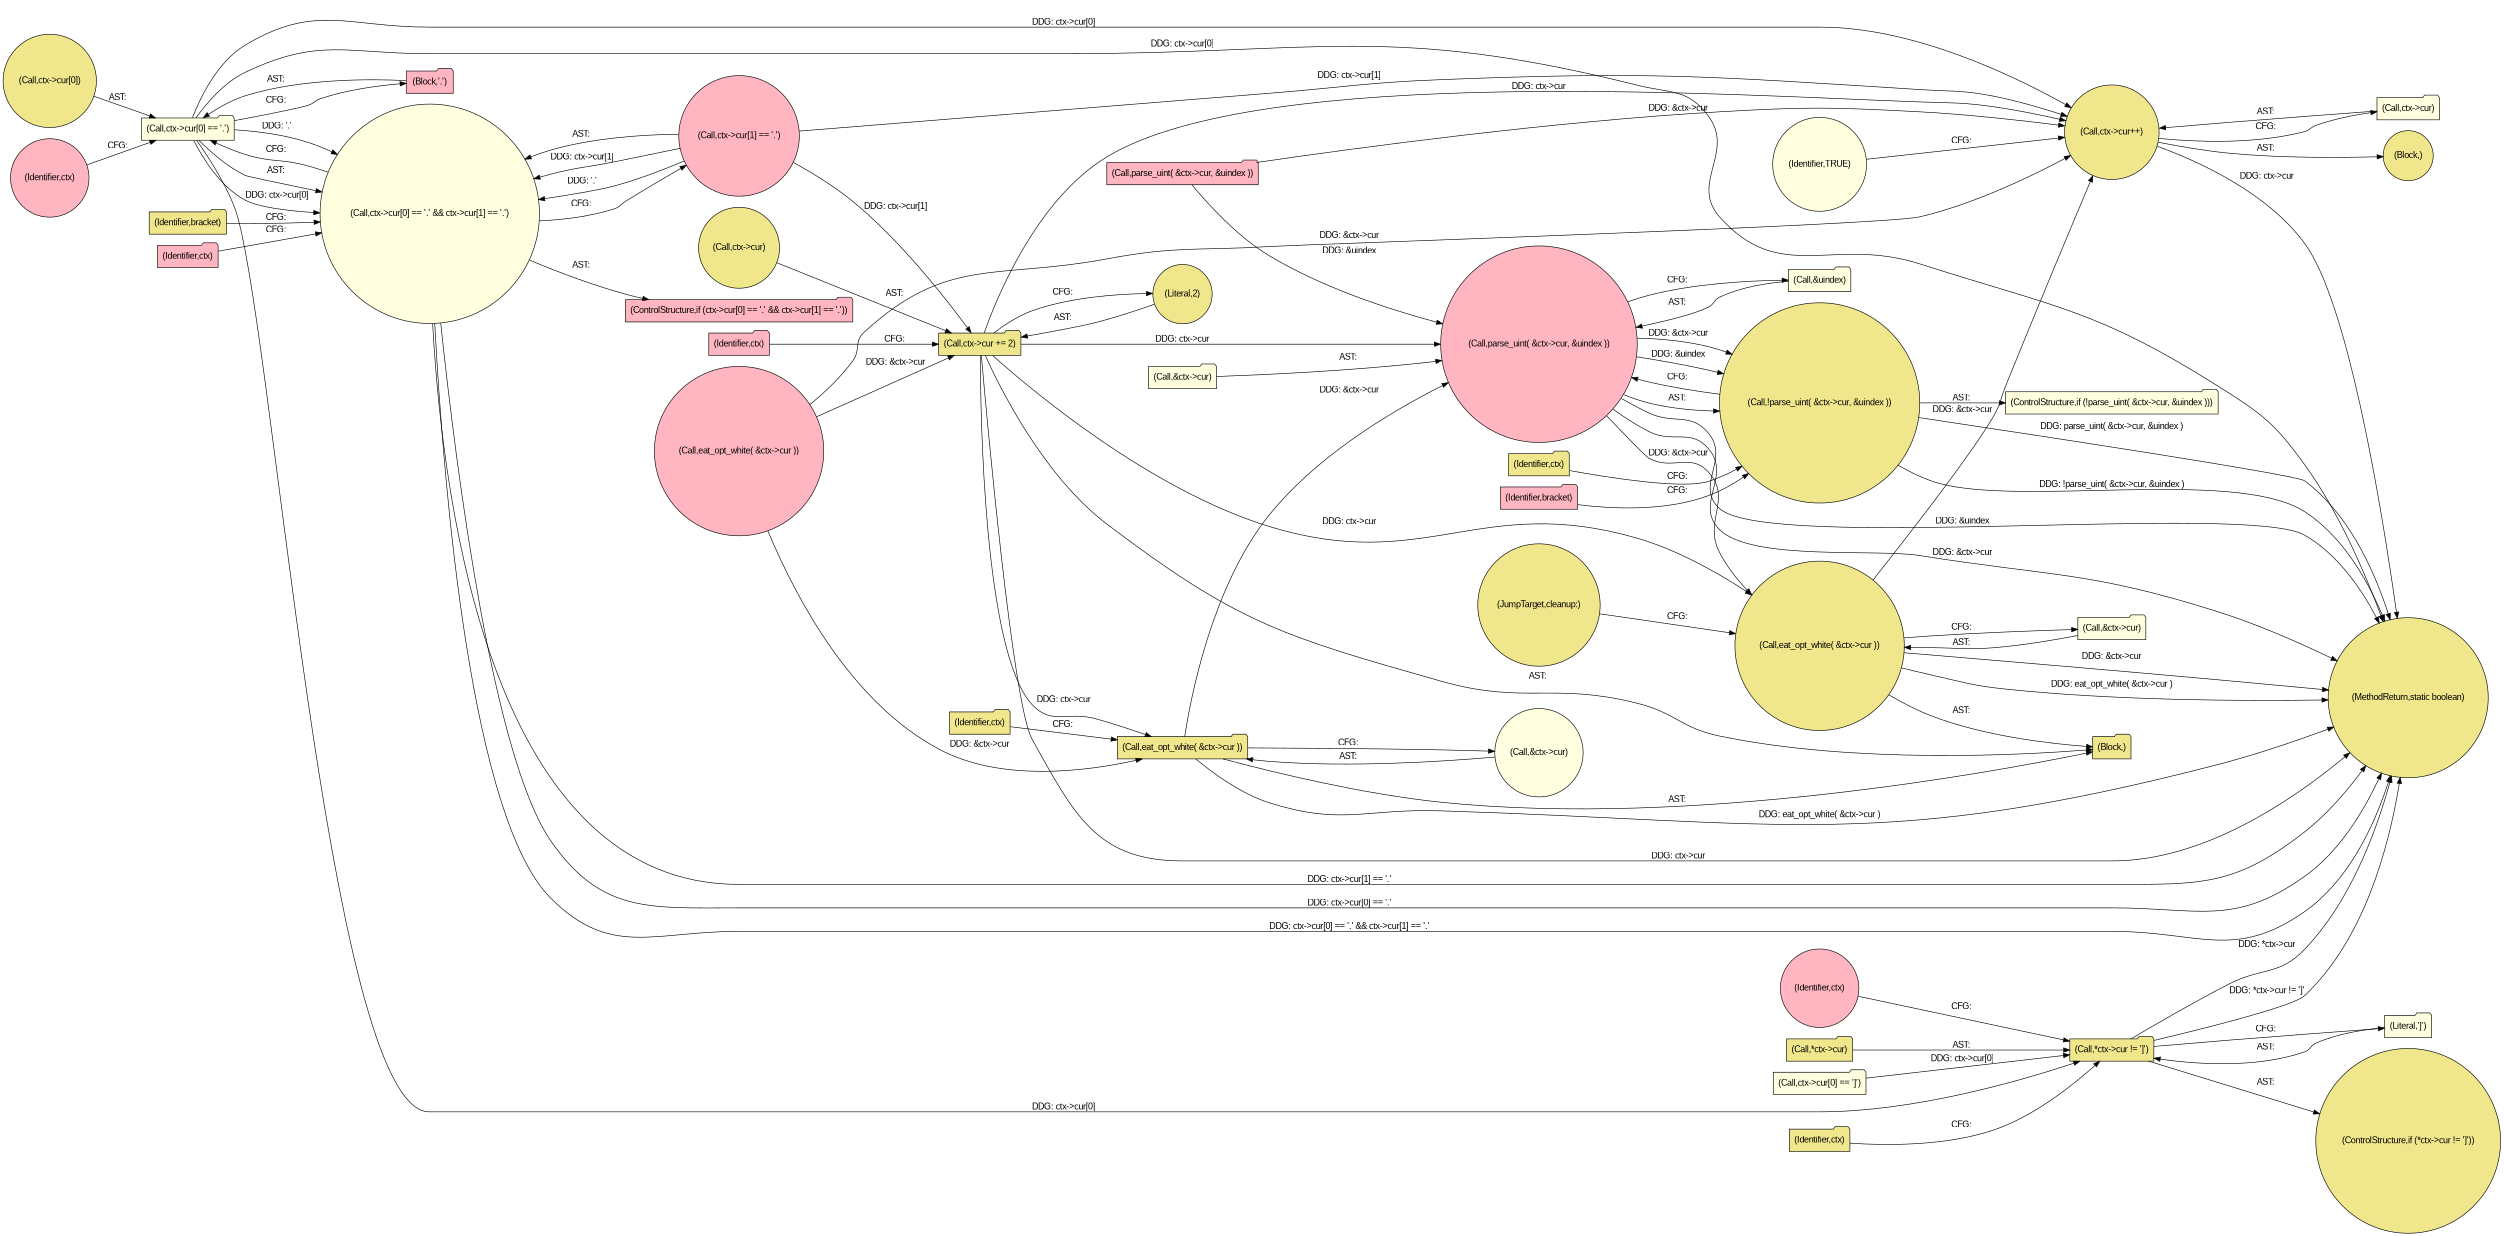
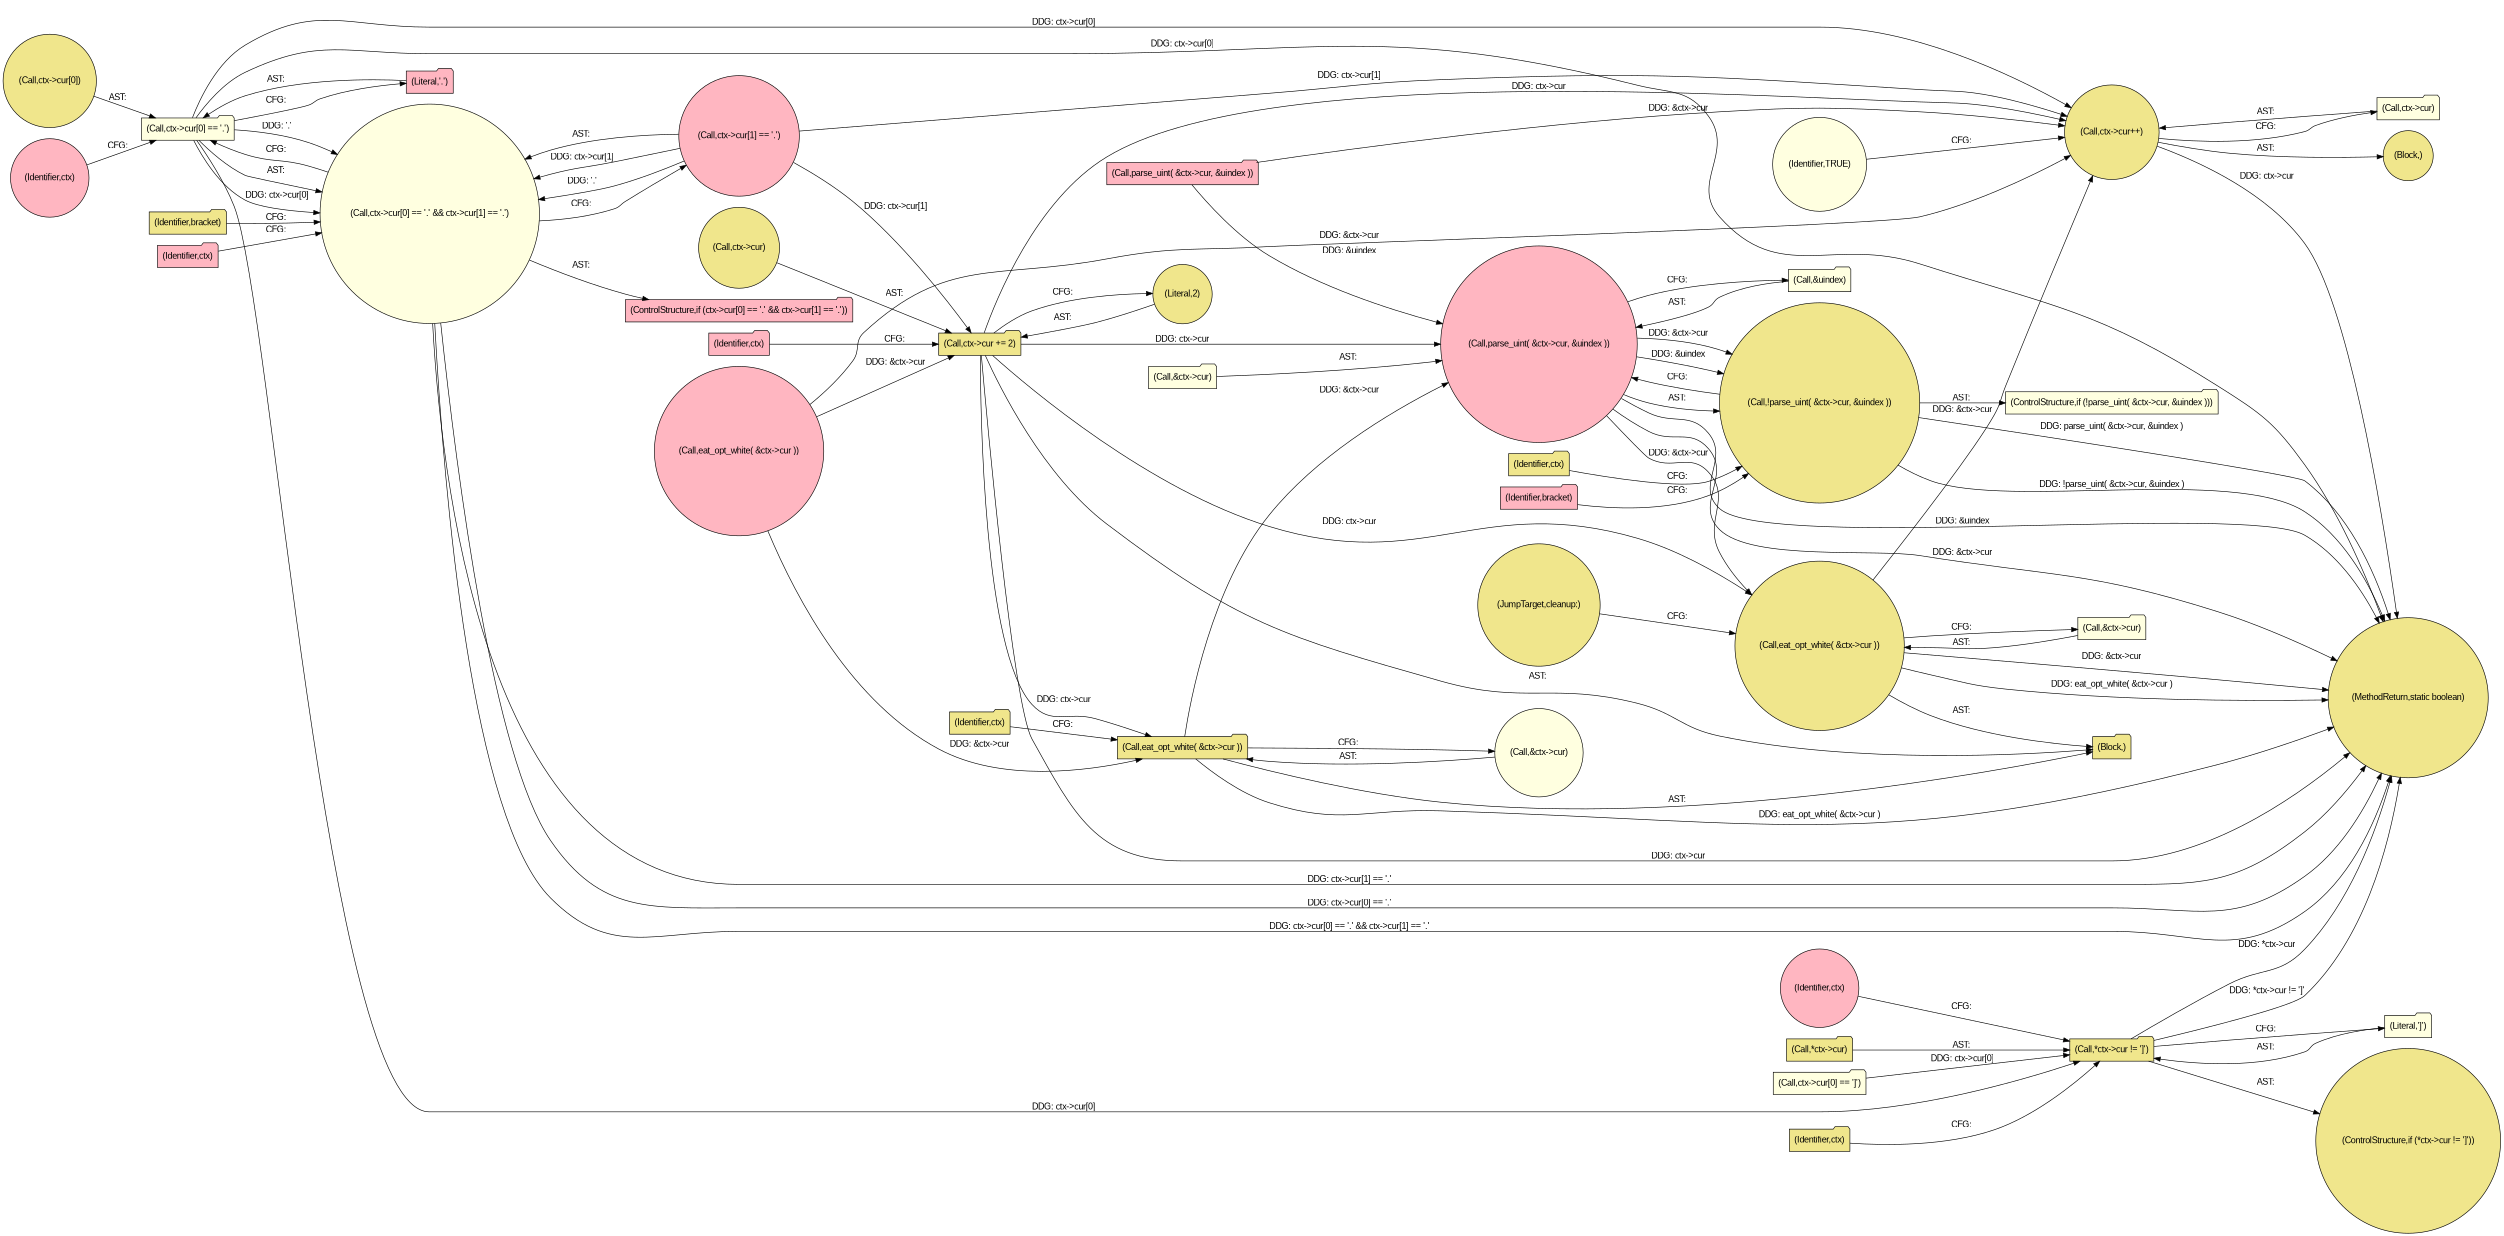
(430, 82) -> (430, 82)
